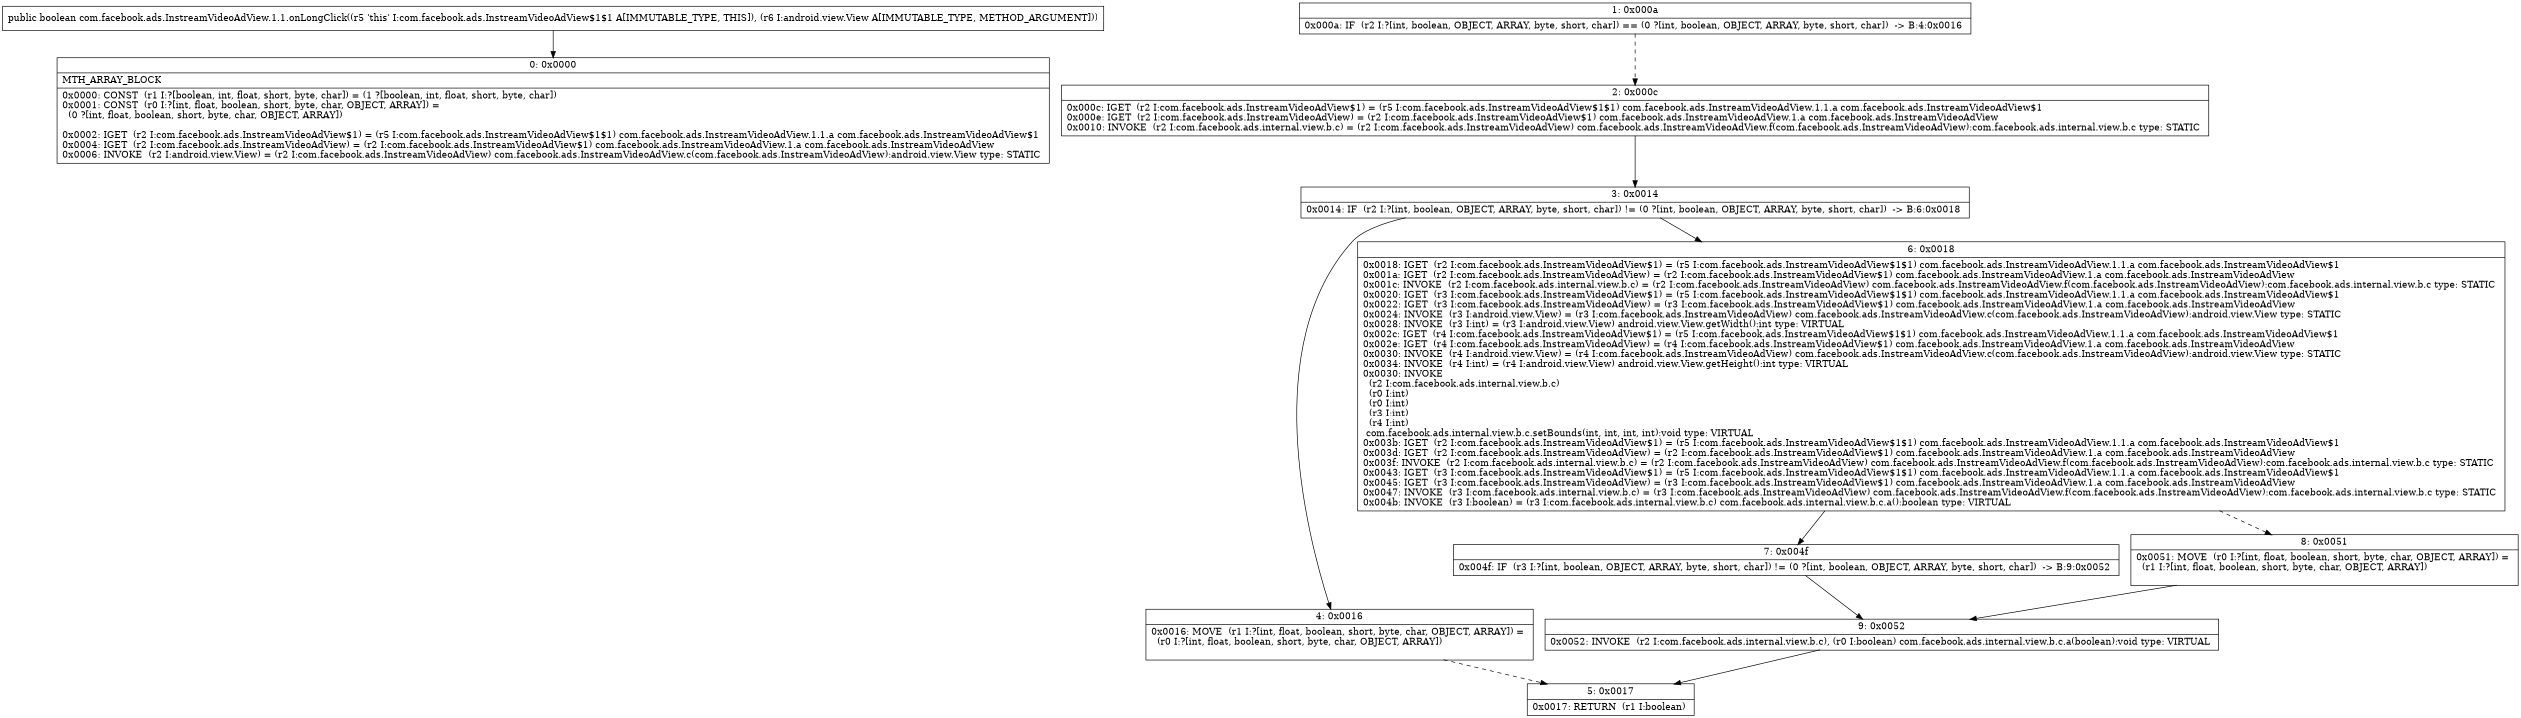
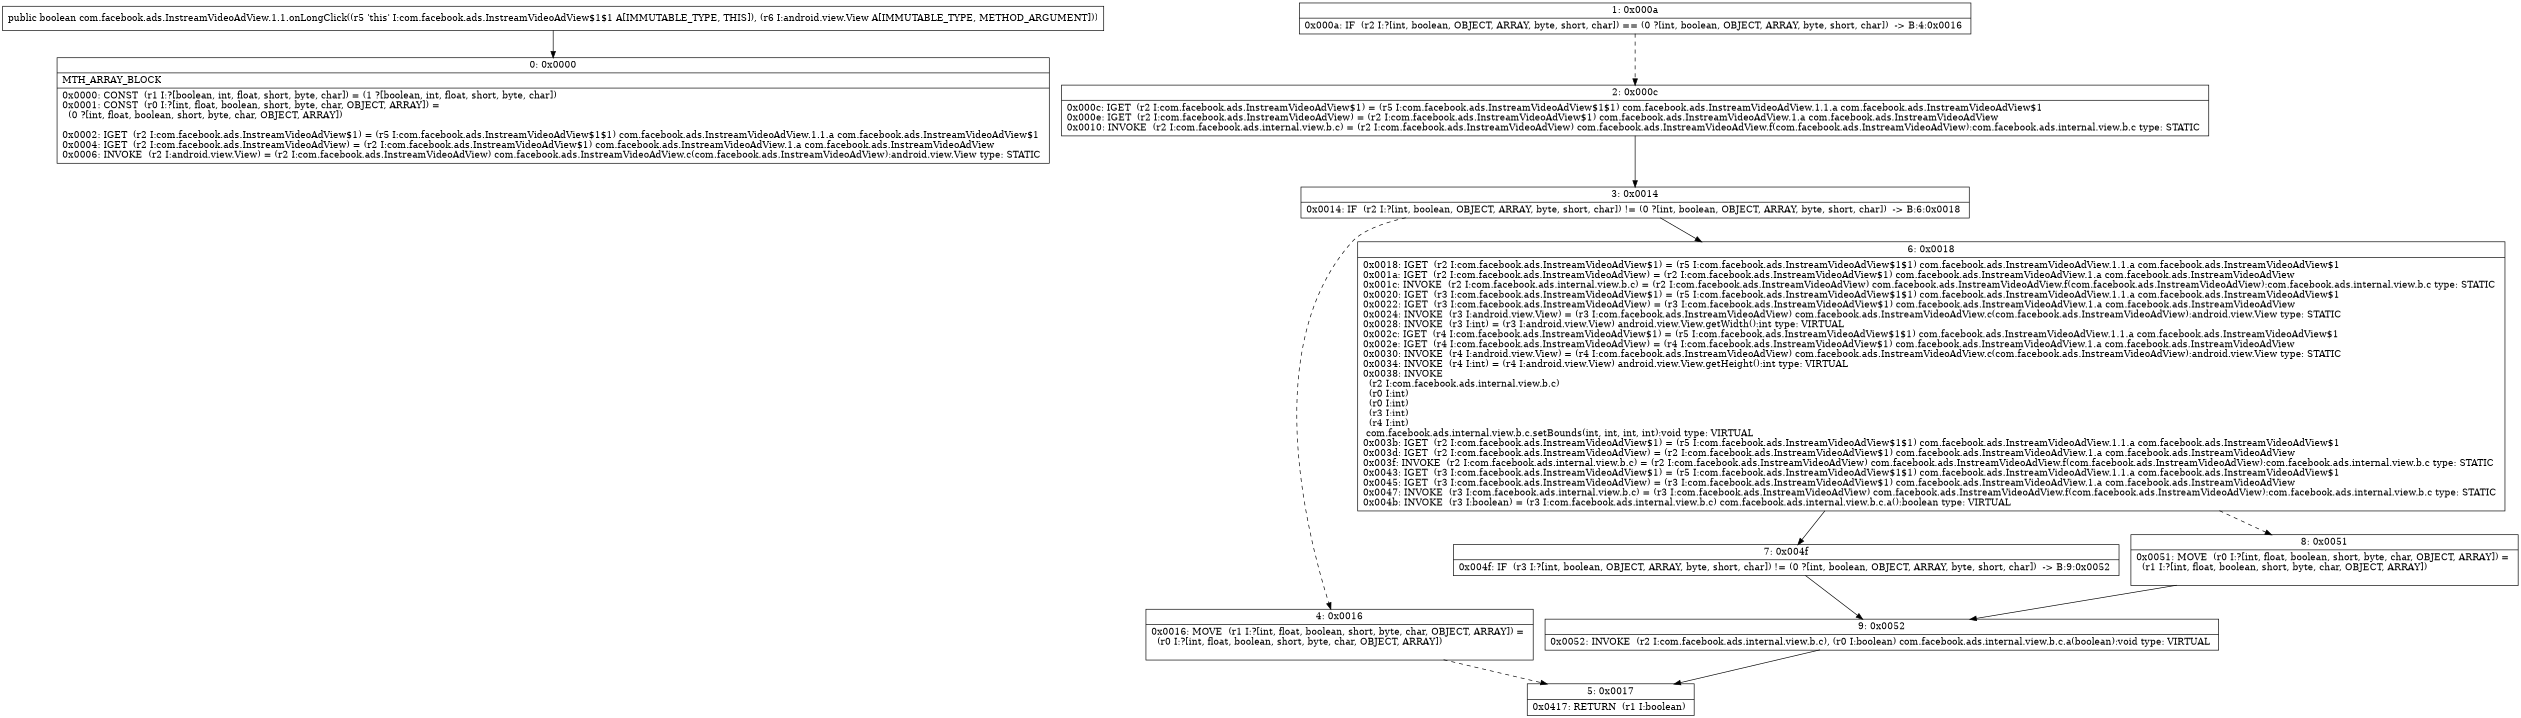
(1406, 374) -> (1406, 374)
(1298, 388) -> (1298, 388)
(1611, 707) -> (1611, 707)
